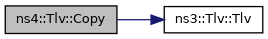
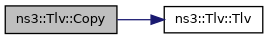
(61, 20) -> (61, 20)
